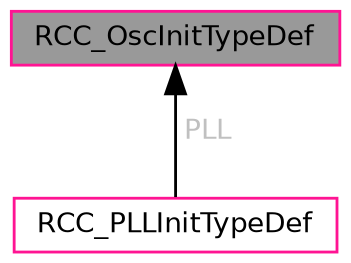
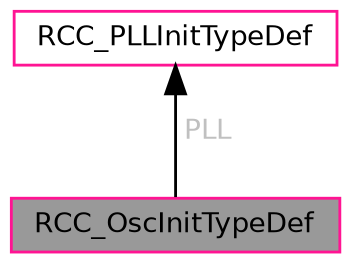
(176, 146) -> (176, 146)
